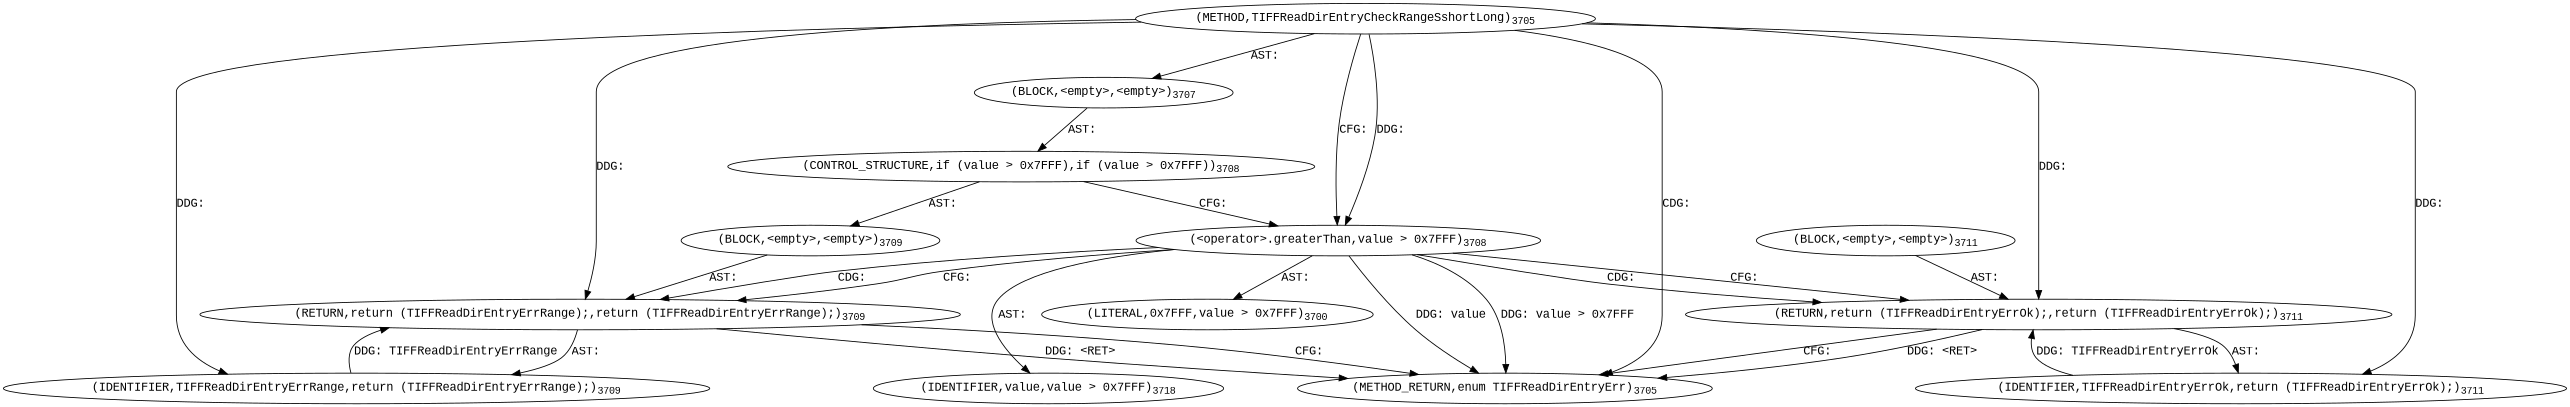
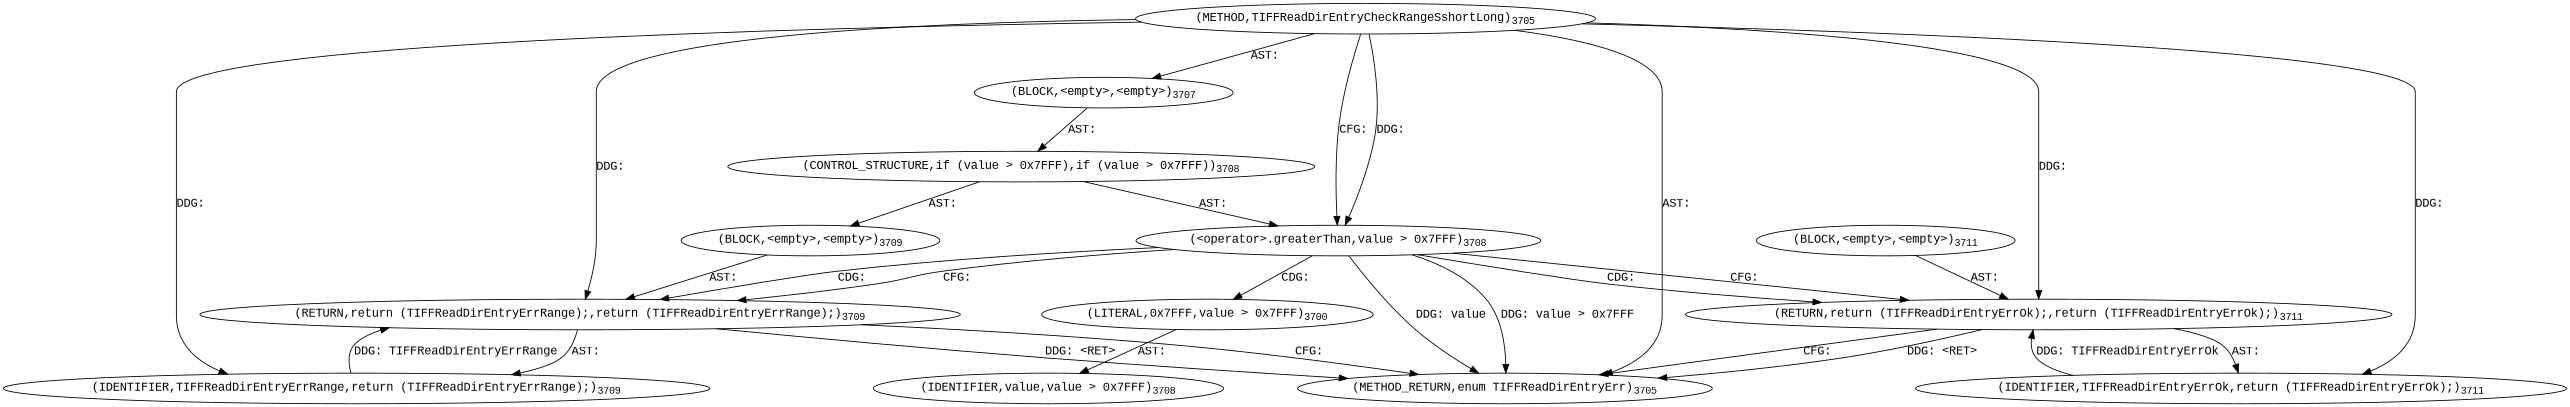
(1217, 204) -> (1217, 204)
(1680, 204) -> (1680, 204)
(1044, 274) -> (1132, 350)
(1299, 278) -> (1299, 278)
(1164, 387) -> (1164, 387)
